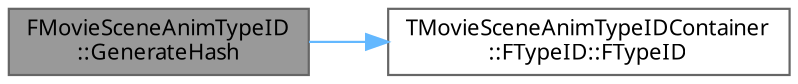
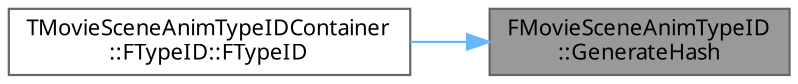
(337, 42) -> (439, 42)
